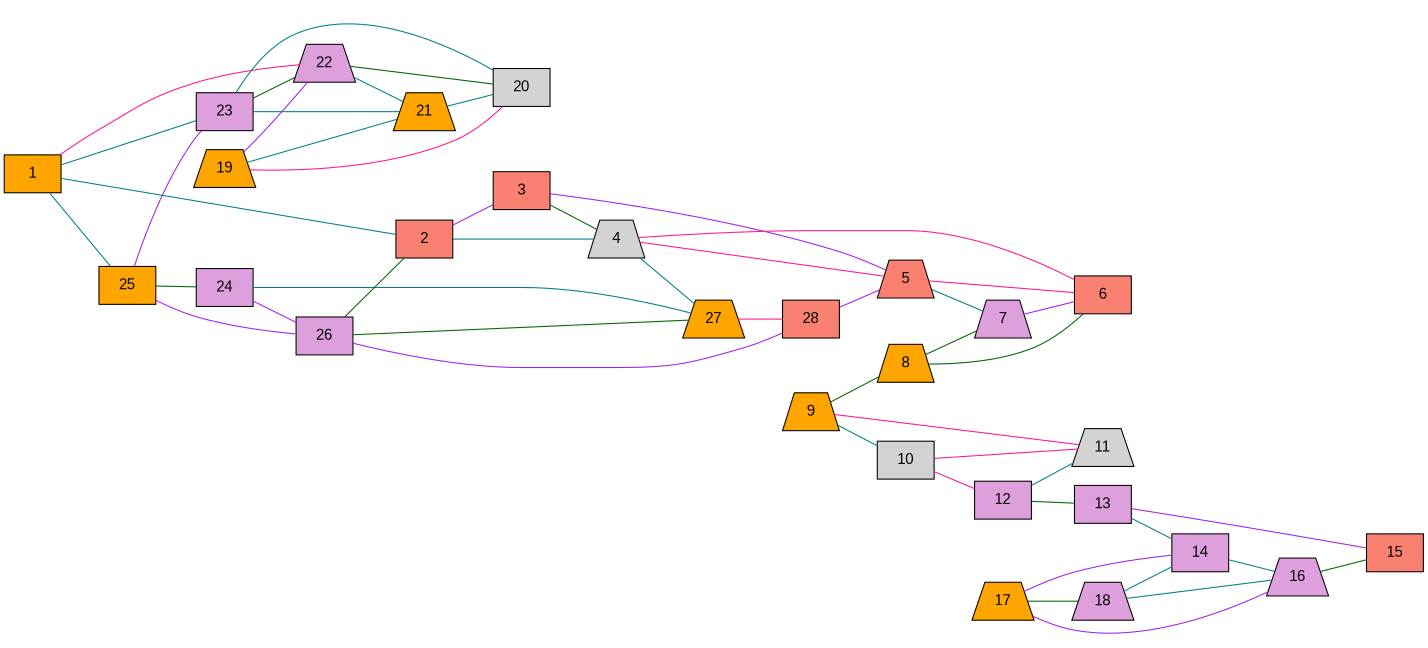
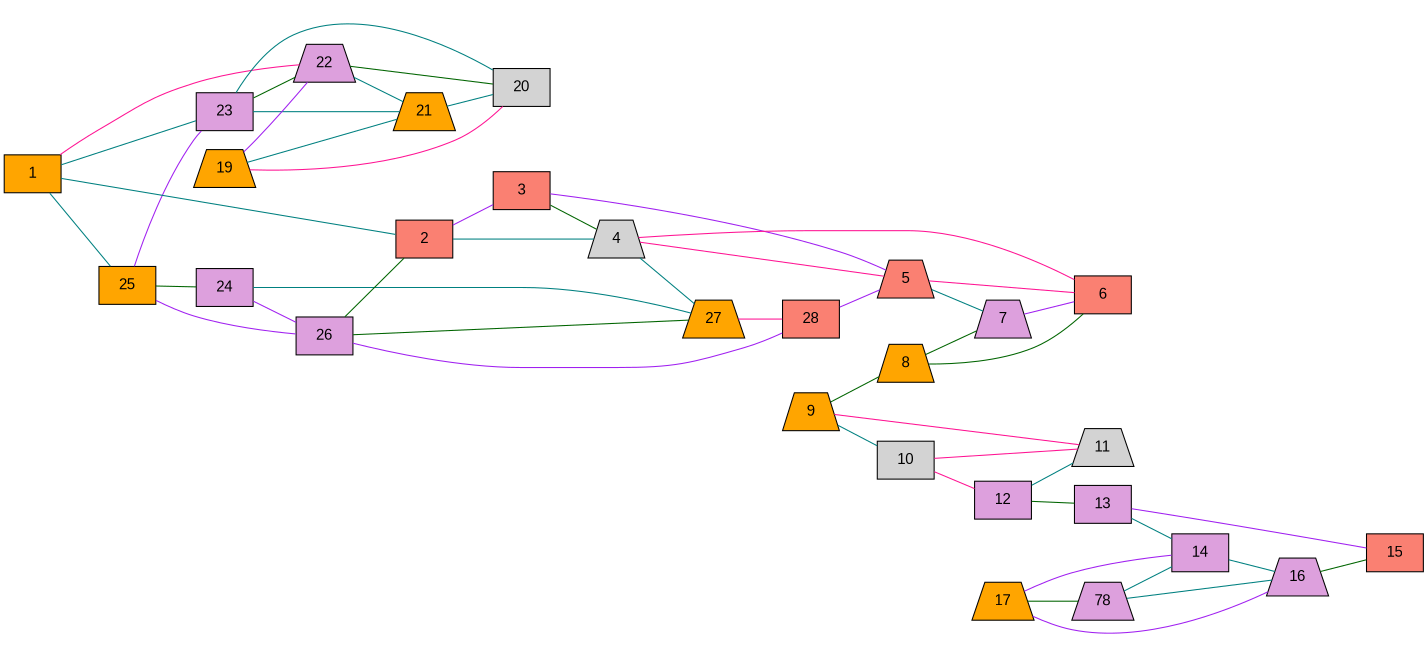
(1103, 601) -> (1103, 601)
